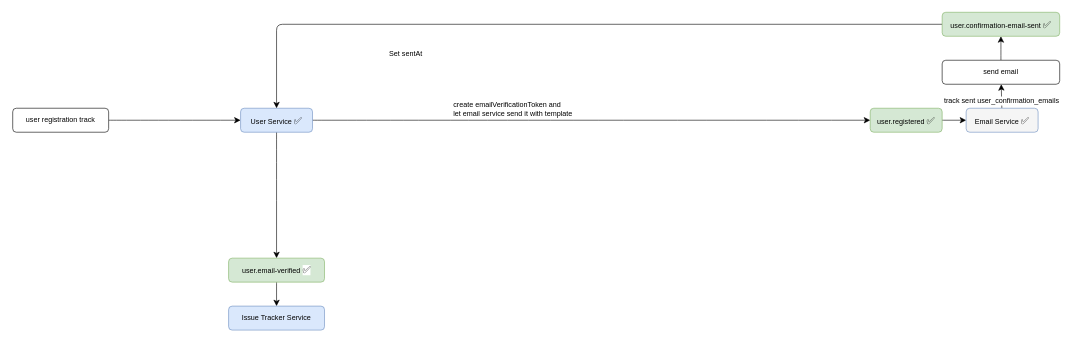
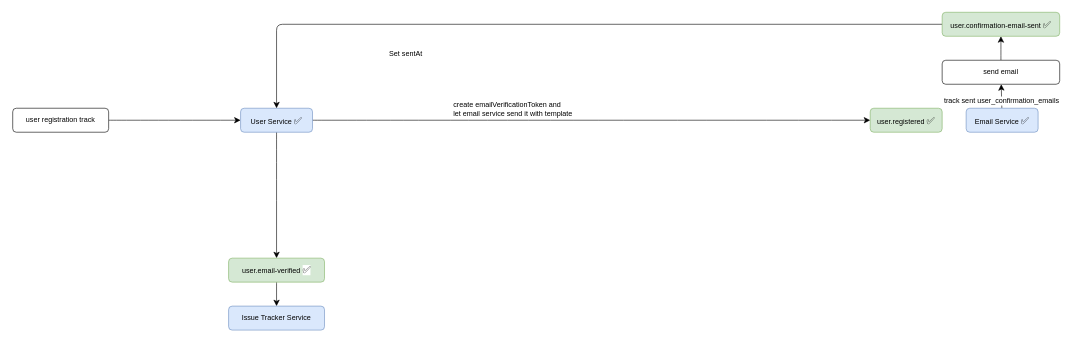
(959, 120) -> none
(1002, 120) -> (1002, 120)
